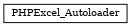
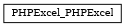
(65, 13) -> (63, 13)
